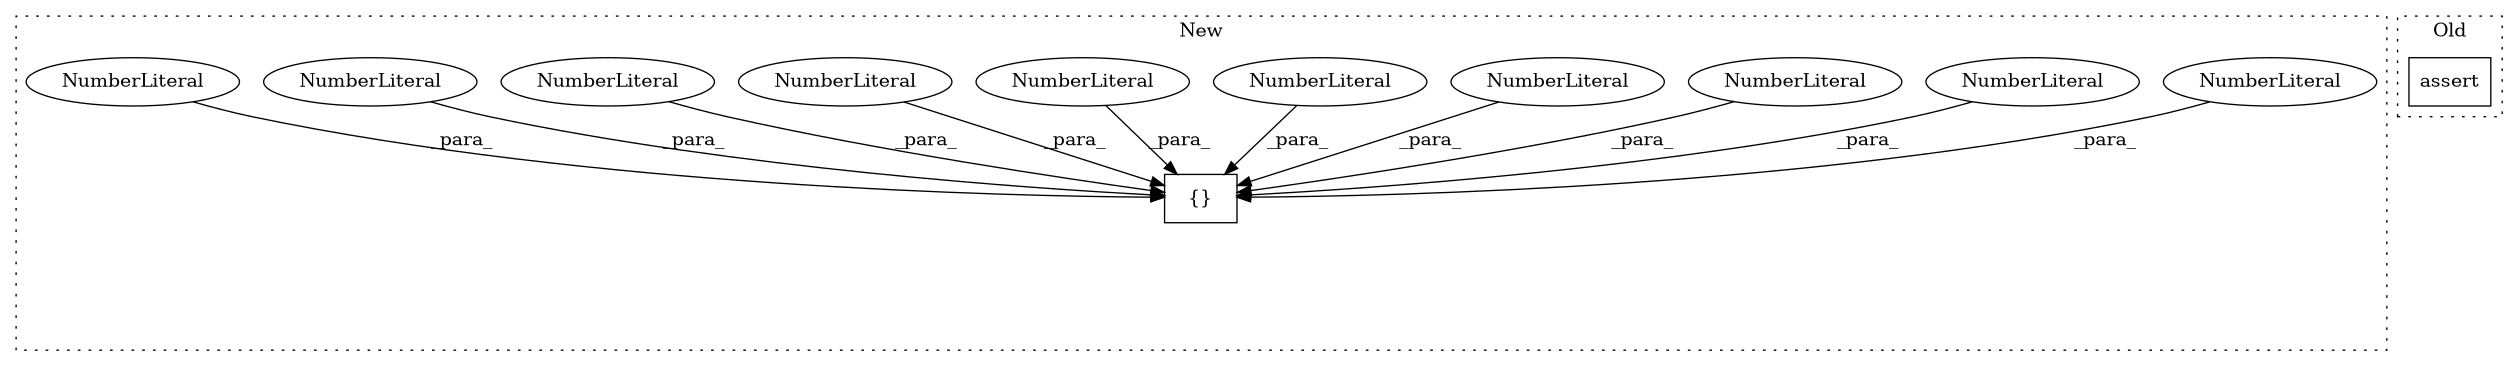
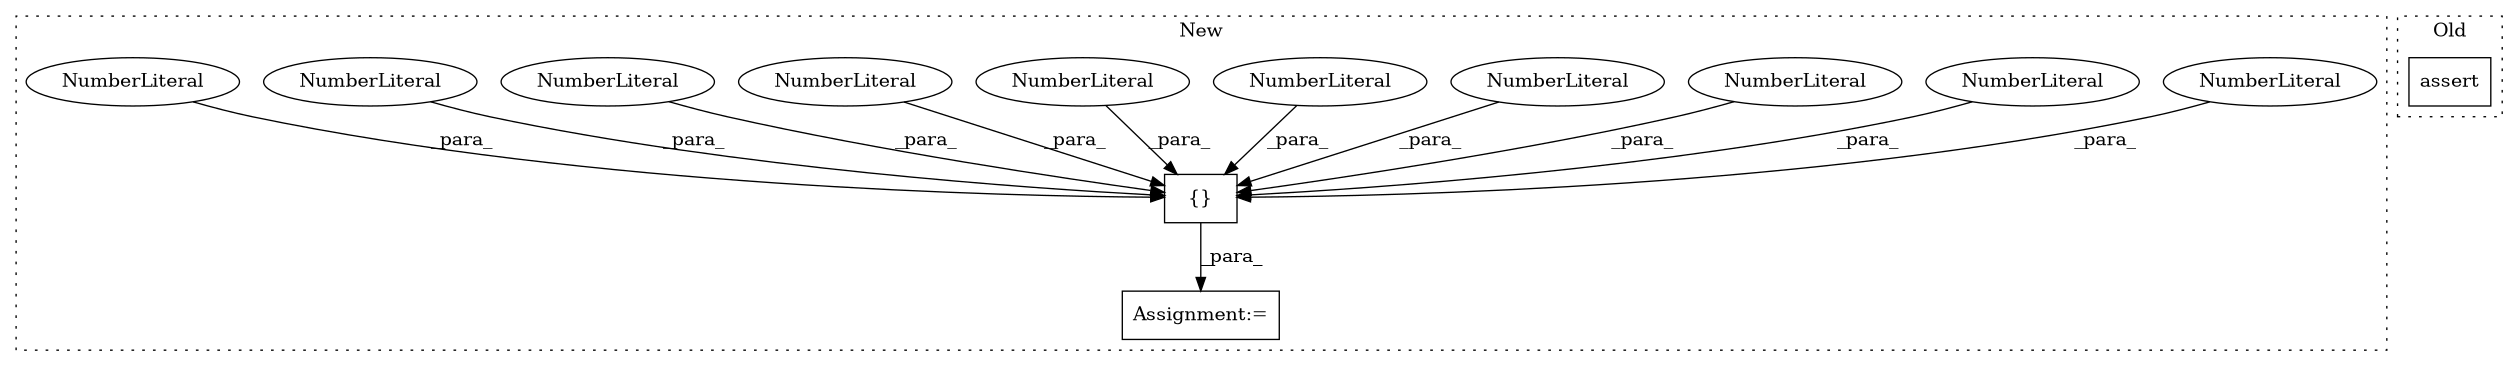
none -> (1201, 315)
